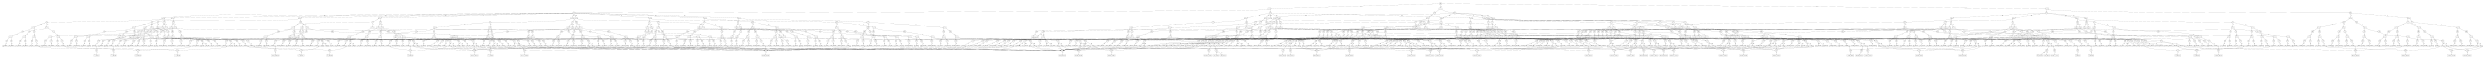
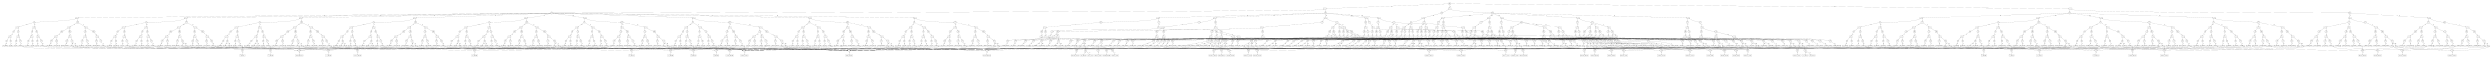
none -> (1785, 46)
